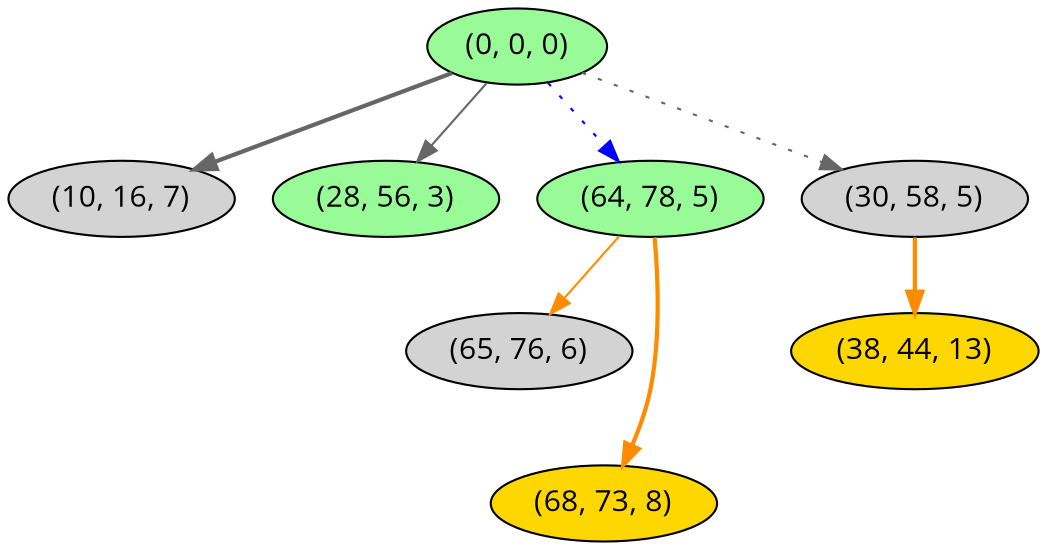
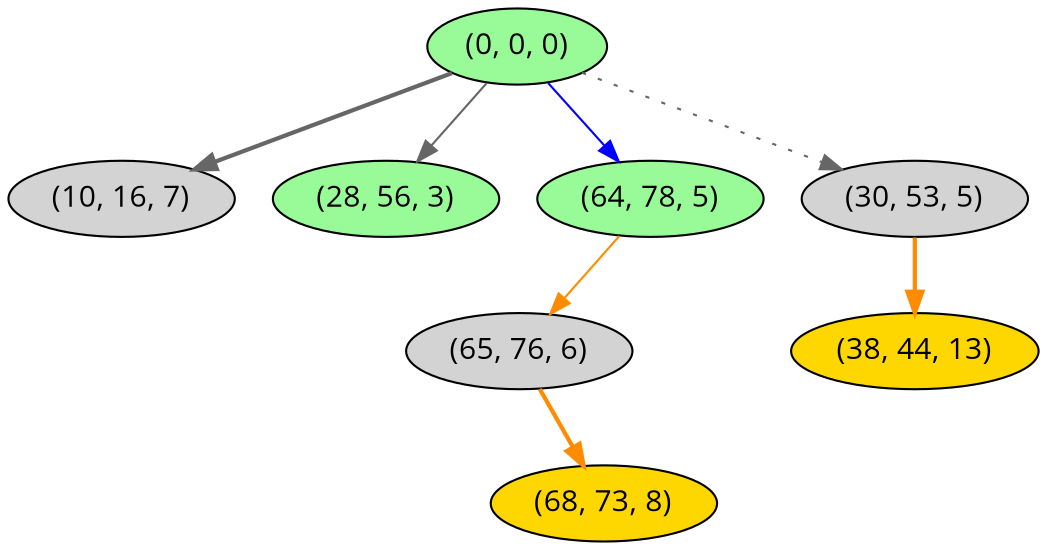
(576, 114) -> (576, 114)
(915, 199) -> (915, 199)
(656, 343) -> (556, 418)
